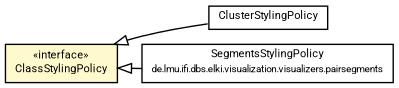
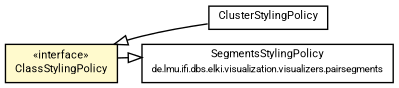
(137, 68) -> (123, 58)
